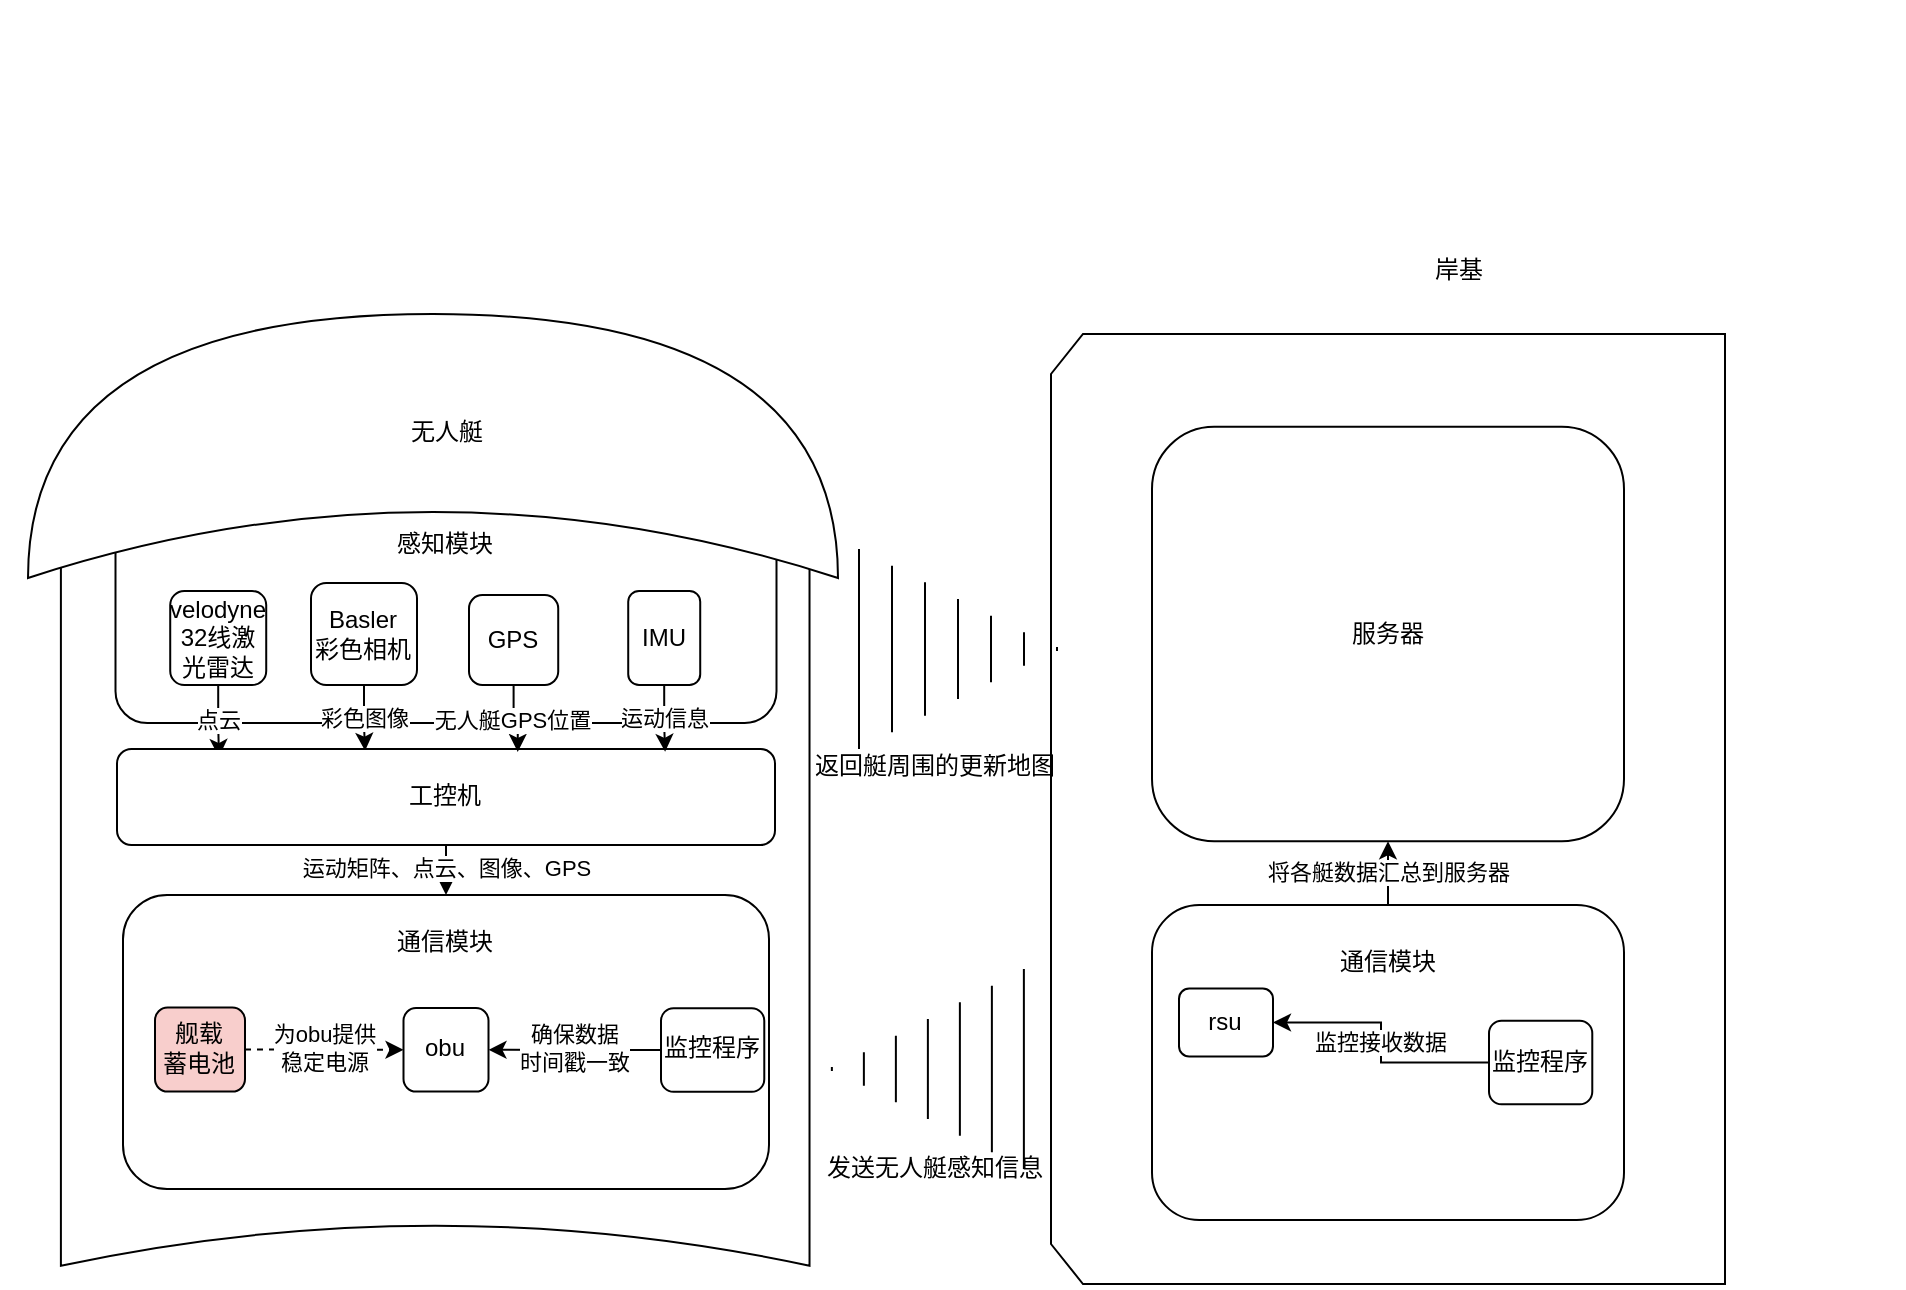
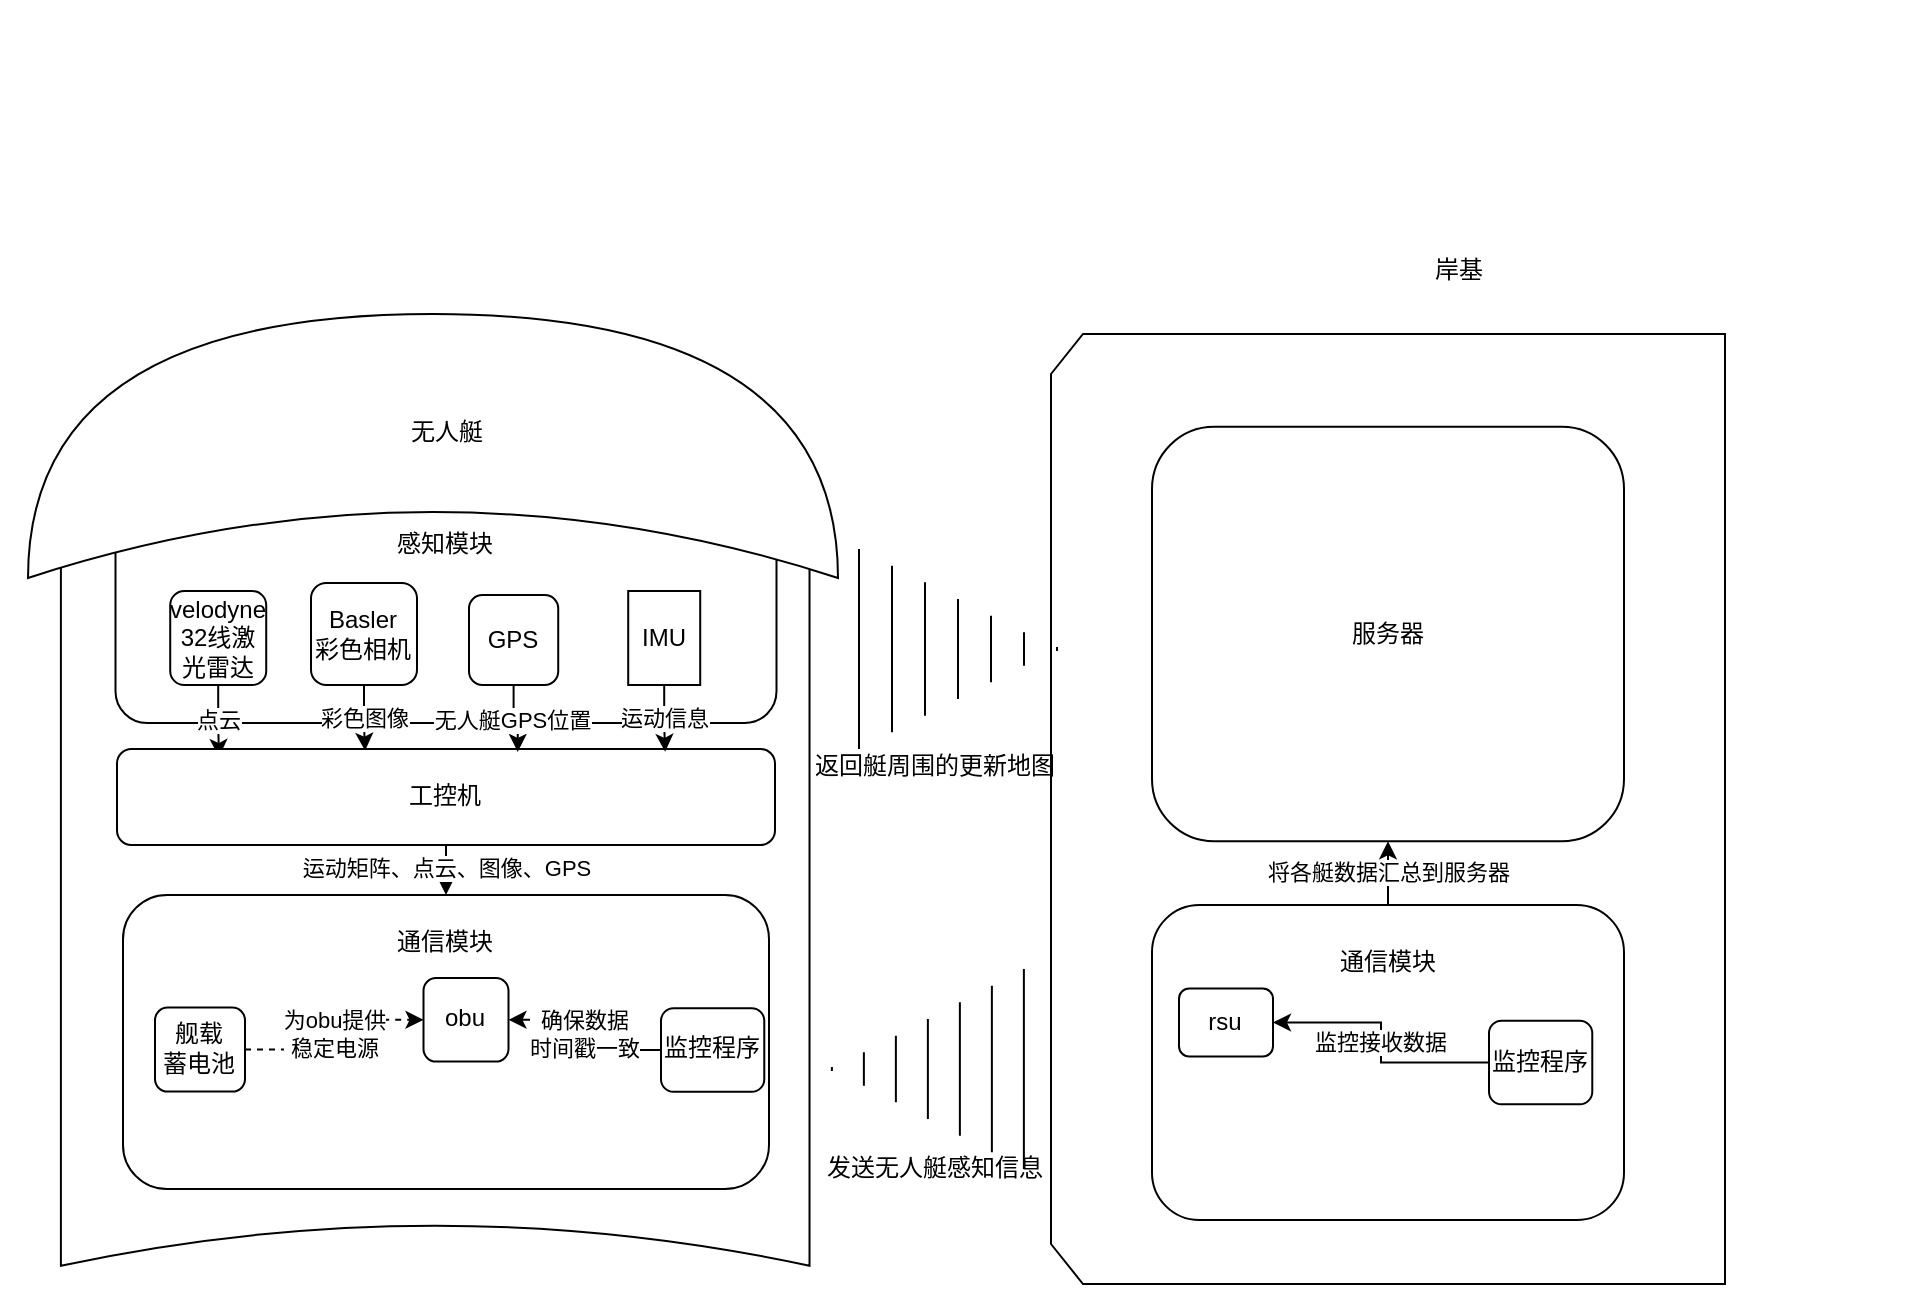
(664, 638) -> (664, 638)
(200, 1050) -> (200, 1050)
(446, 1050) -> (466, 1020)
